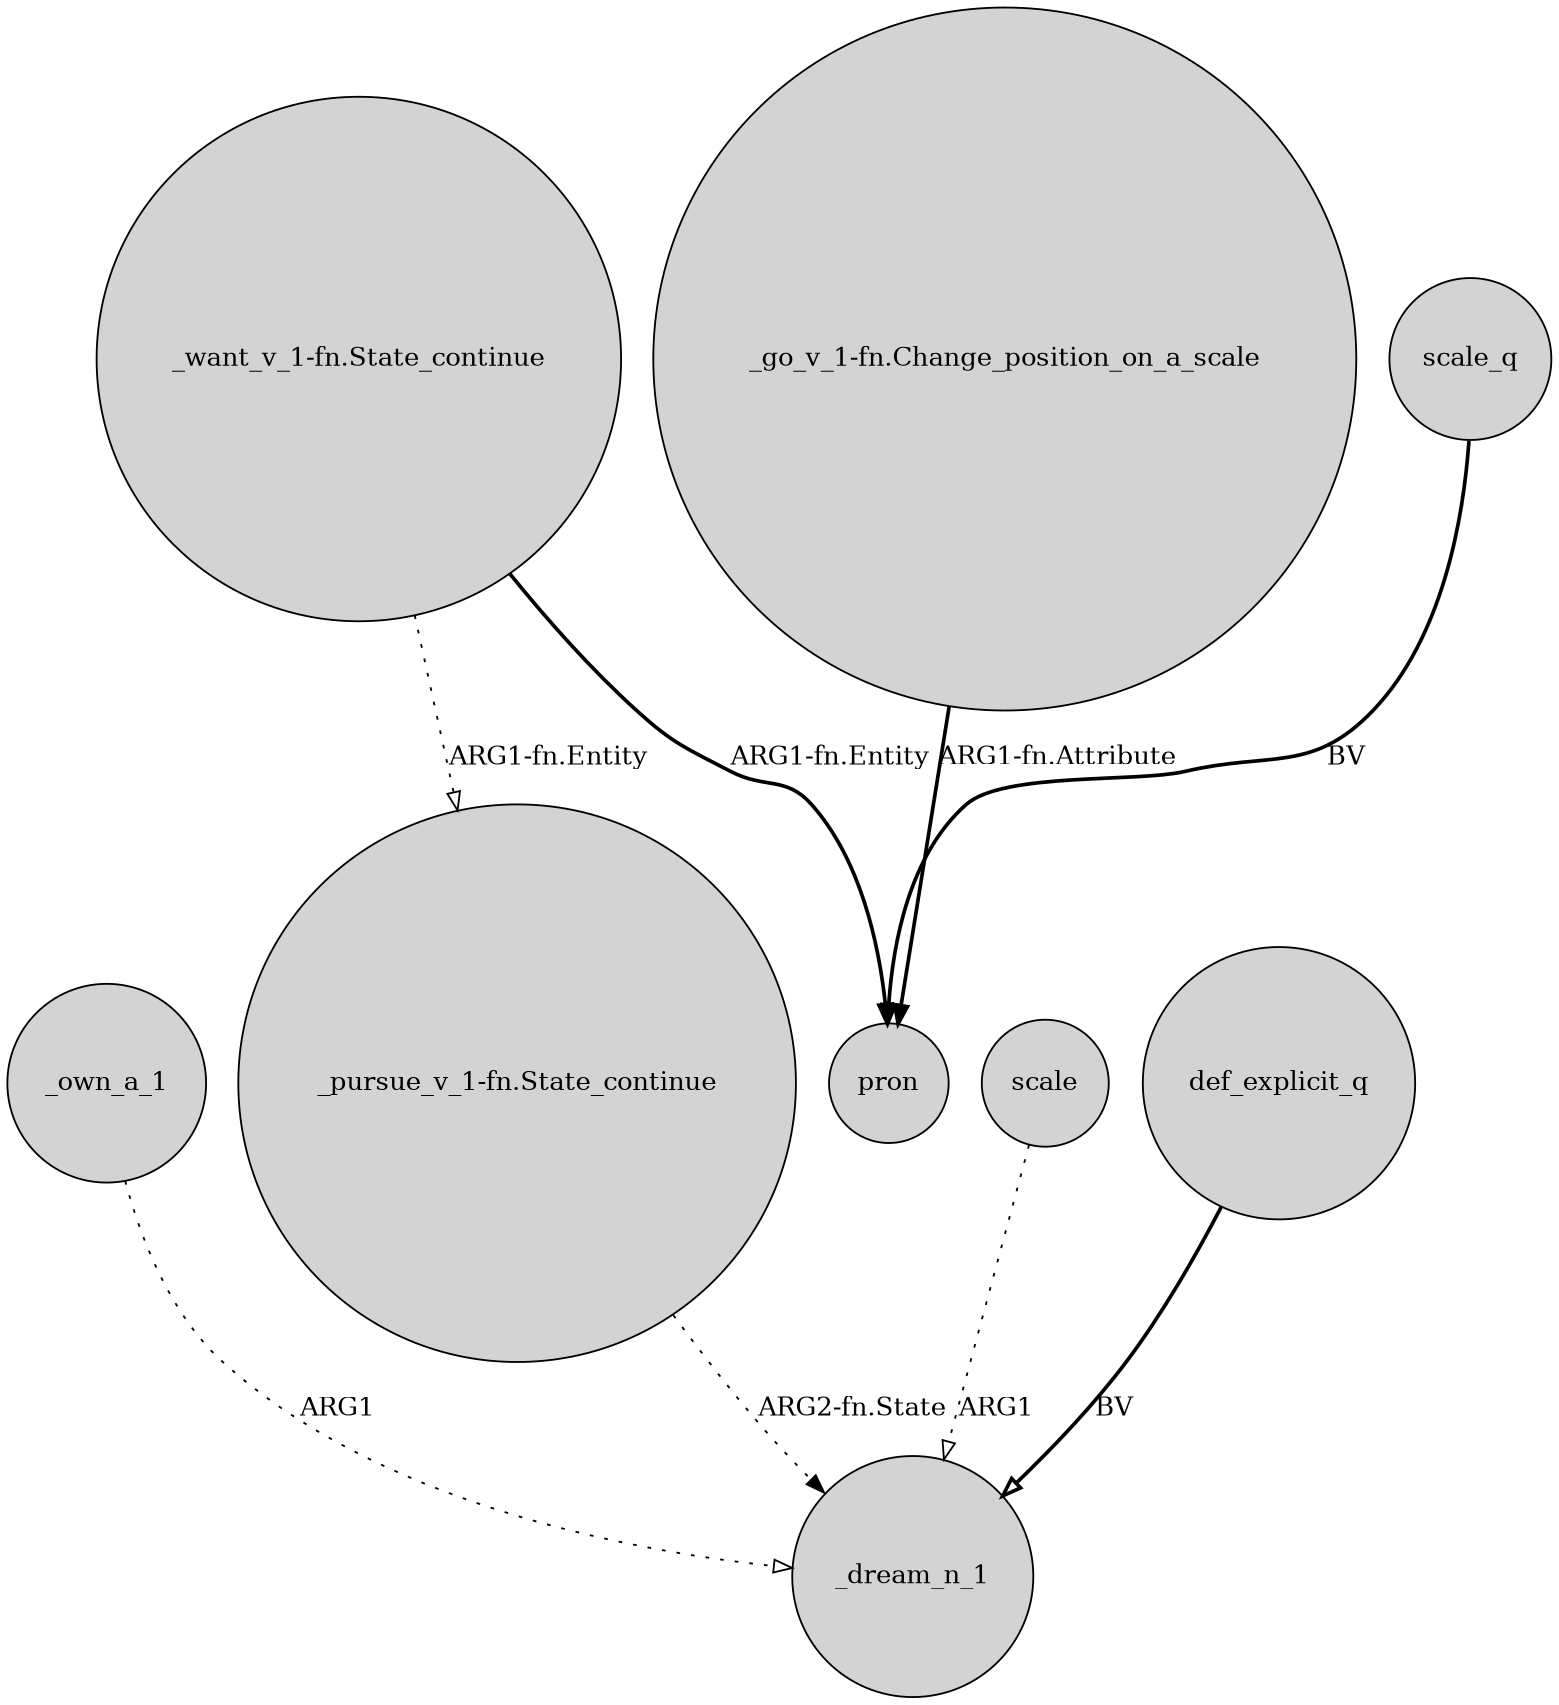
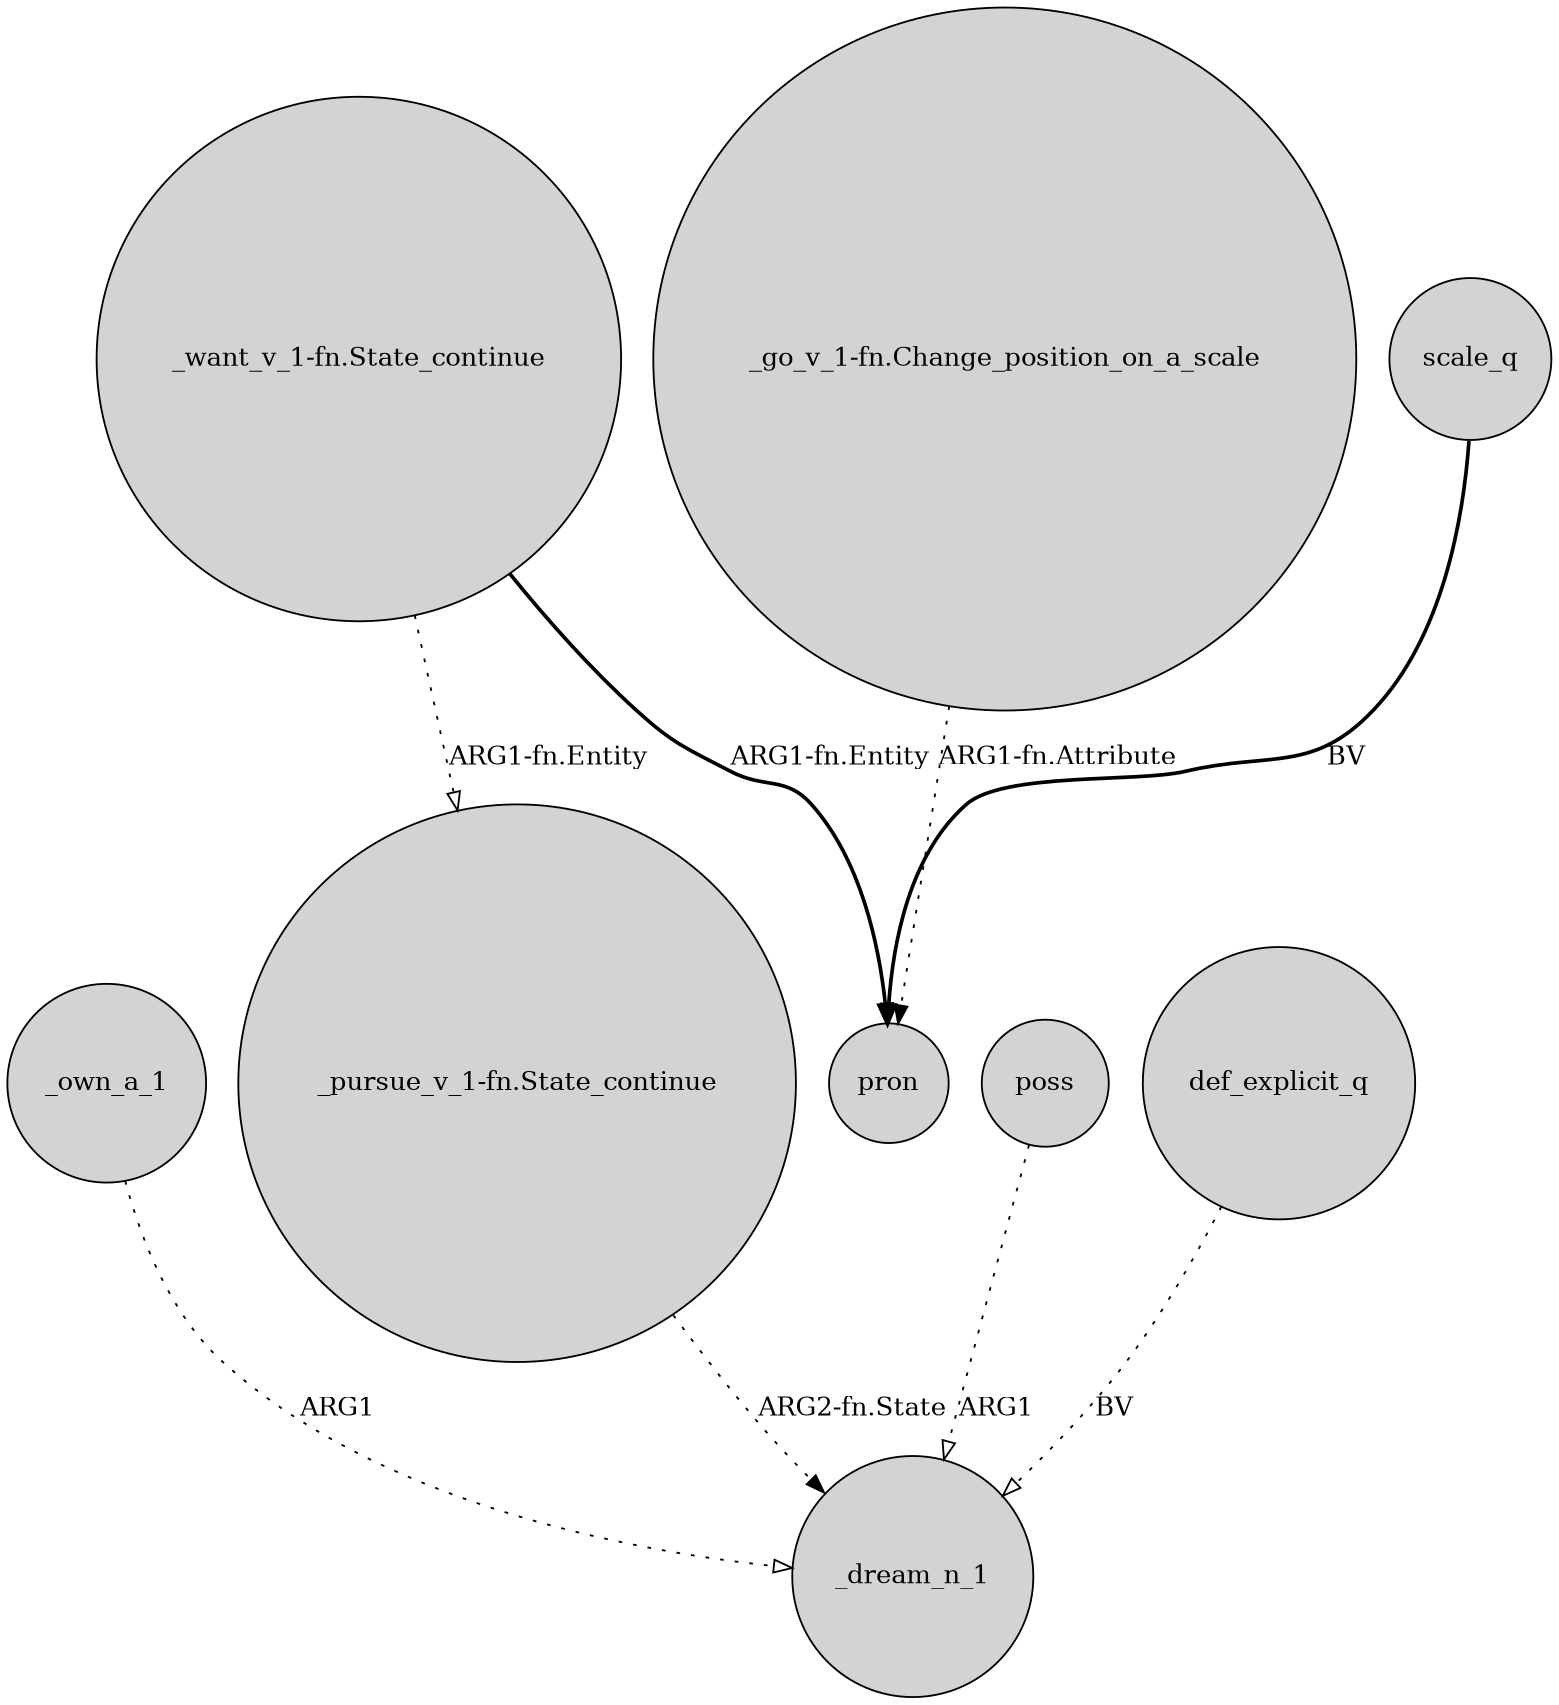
(930, 826) -> (930, 826)
(1045, 1083) -> (1045, 1083)
(1132, 1354) -> (1132, 1354)
